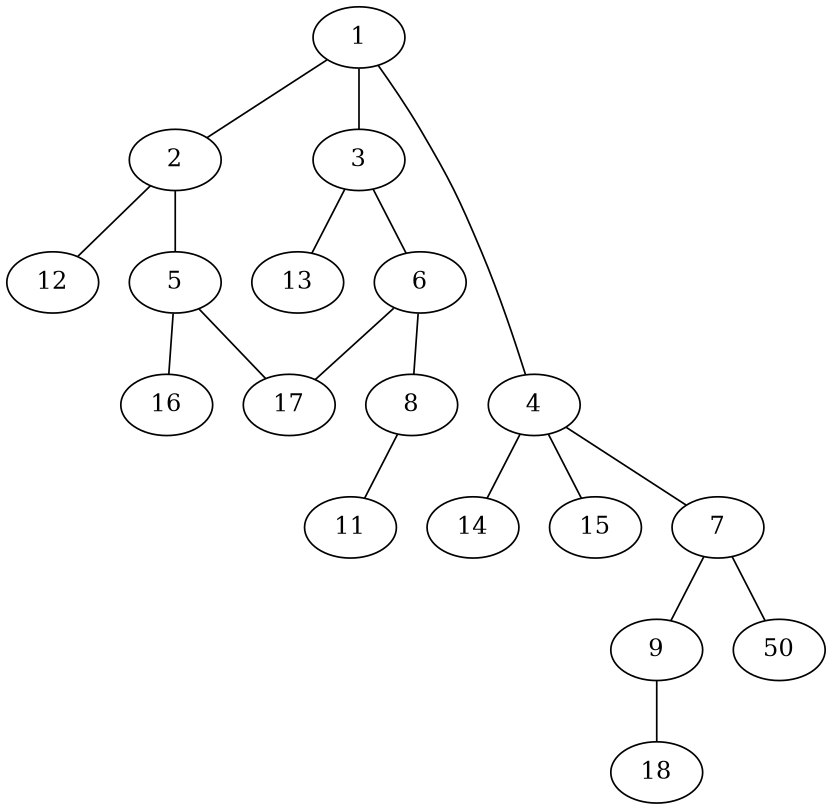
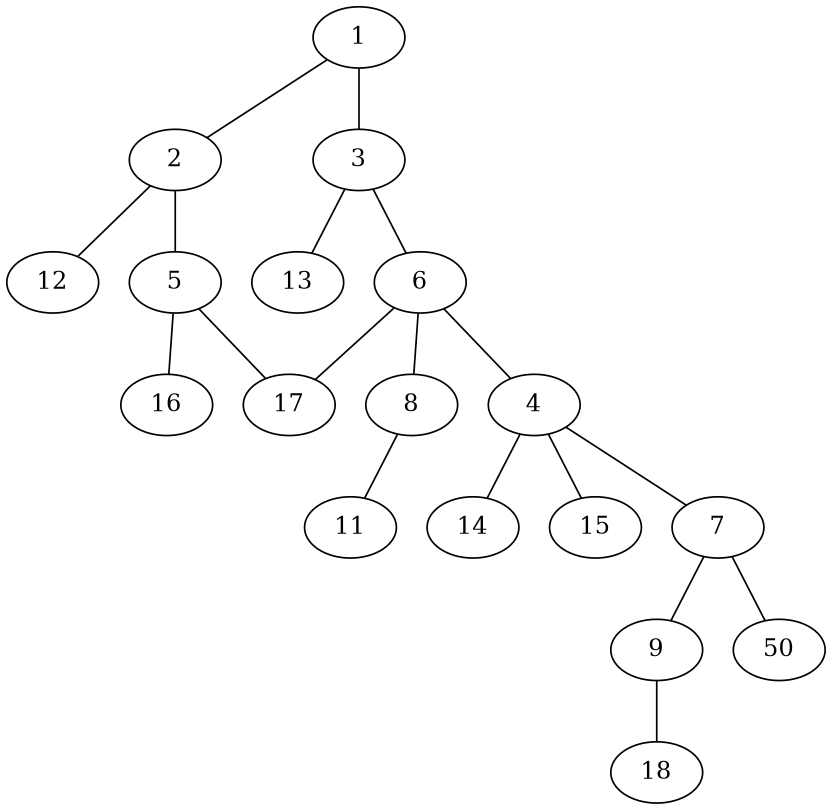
(465, 214) -> (477, 344)
